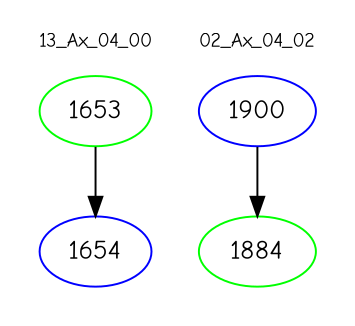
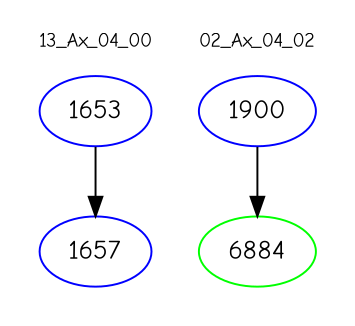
(96, 111) -> (96, 111)
(96, 252) -> (96, 252)
(257, 252) -> (257, 252)
